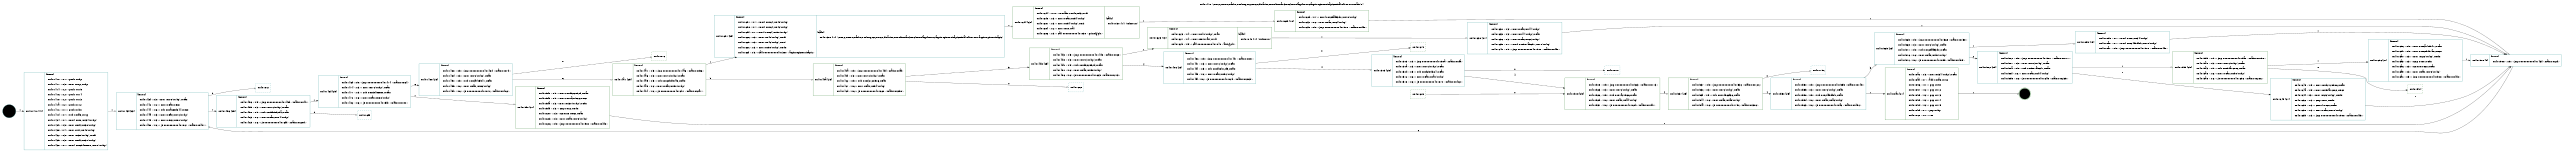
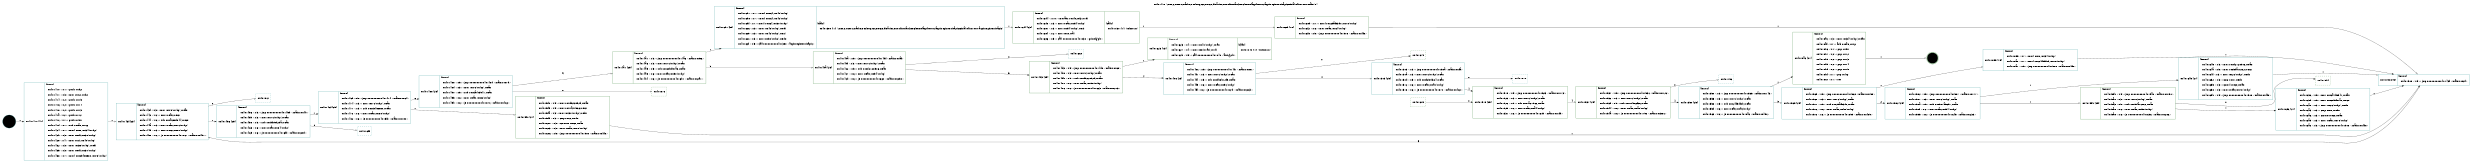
(1515, 38) -> none
